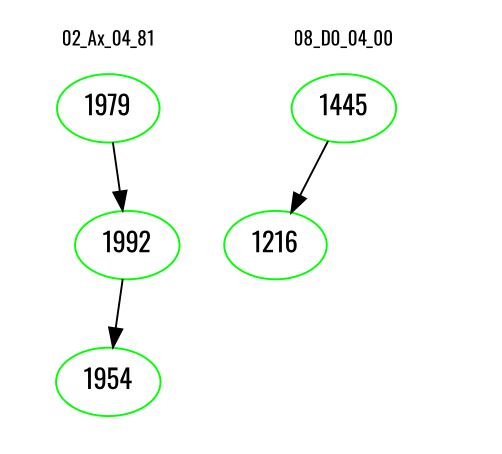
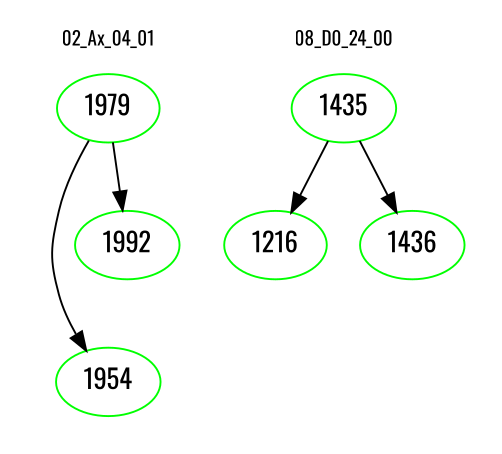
(108, 41) -> (108, 41)
(344, 41) -> (344, 41)
(344, 108) -> (344, 108)
none -> (412, 245)
(119, 304) -> (54, 236)
